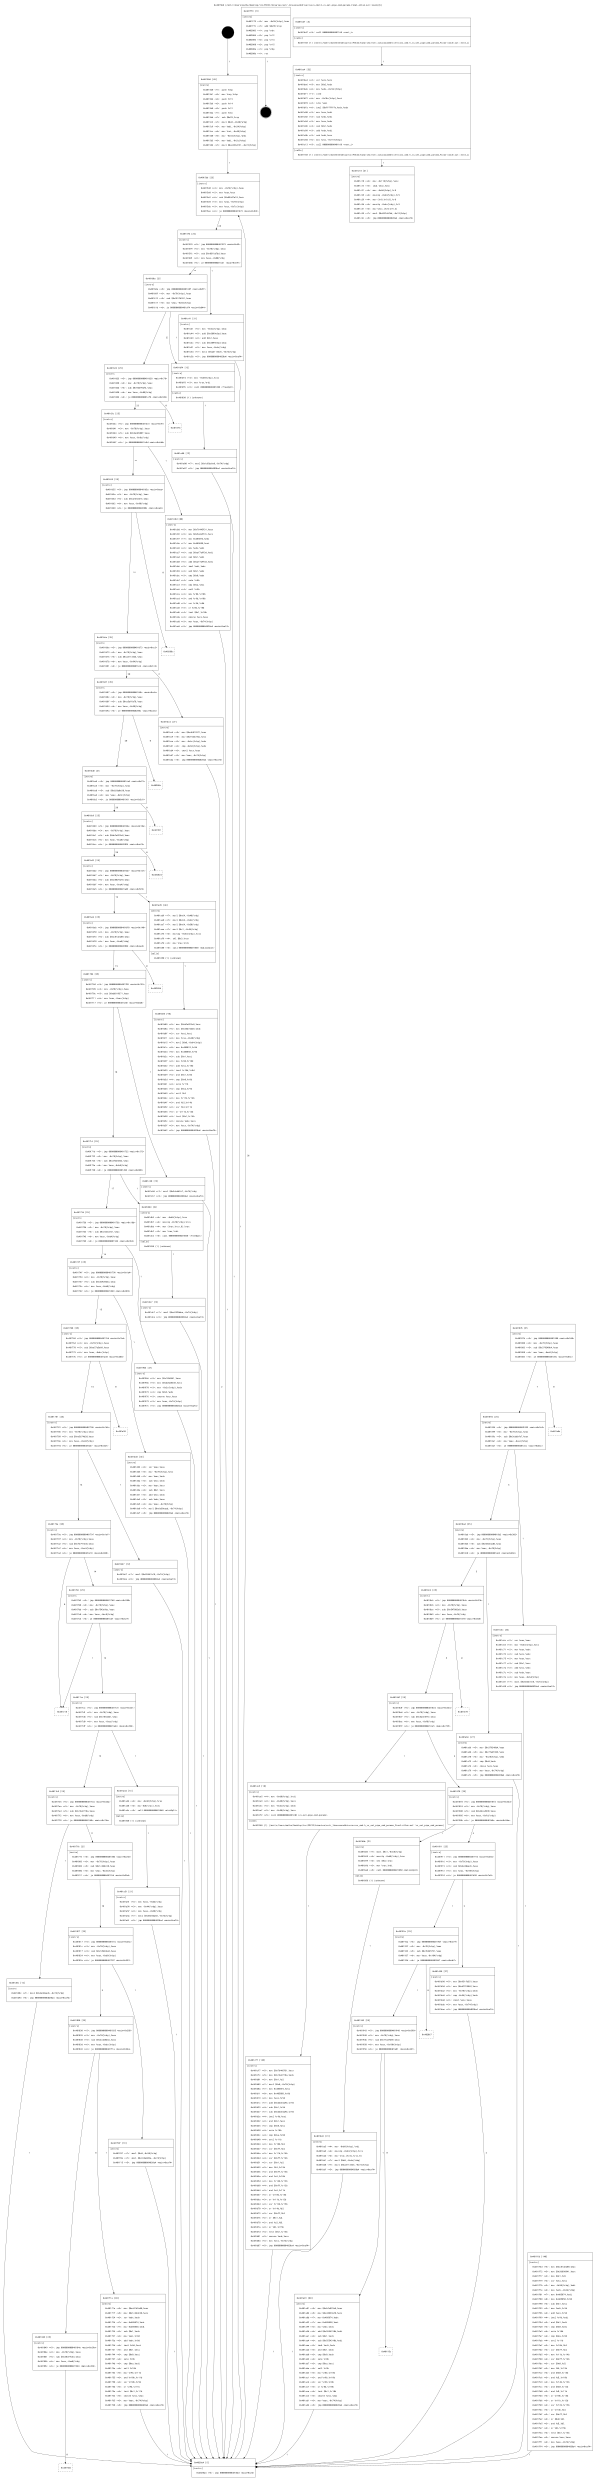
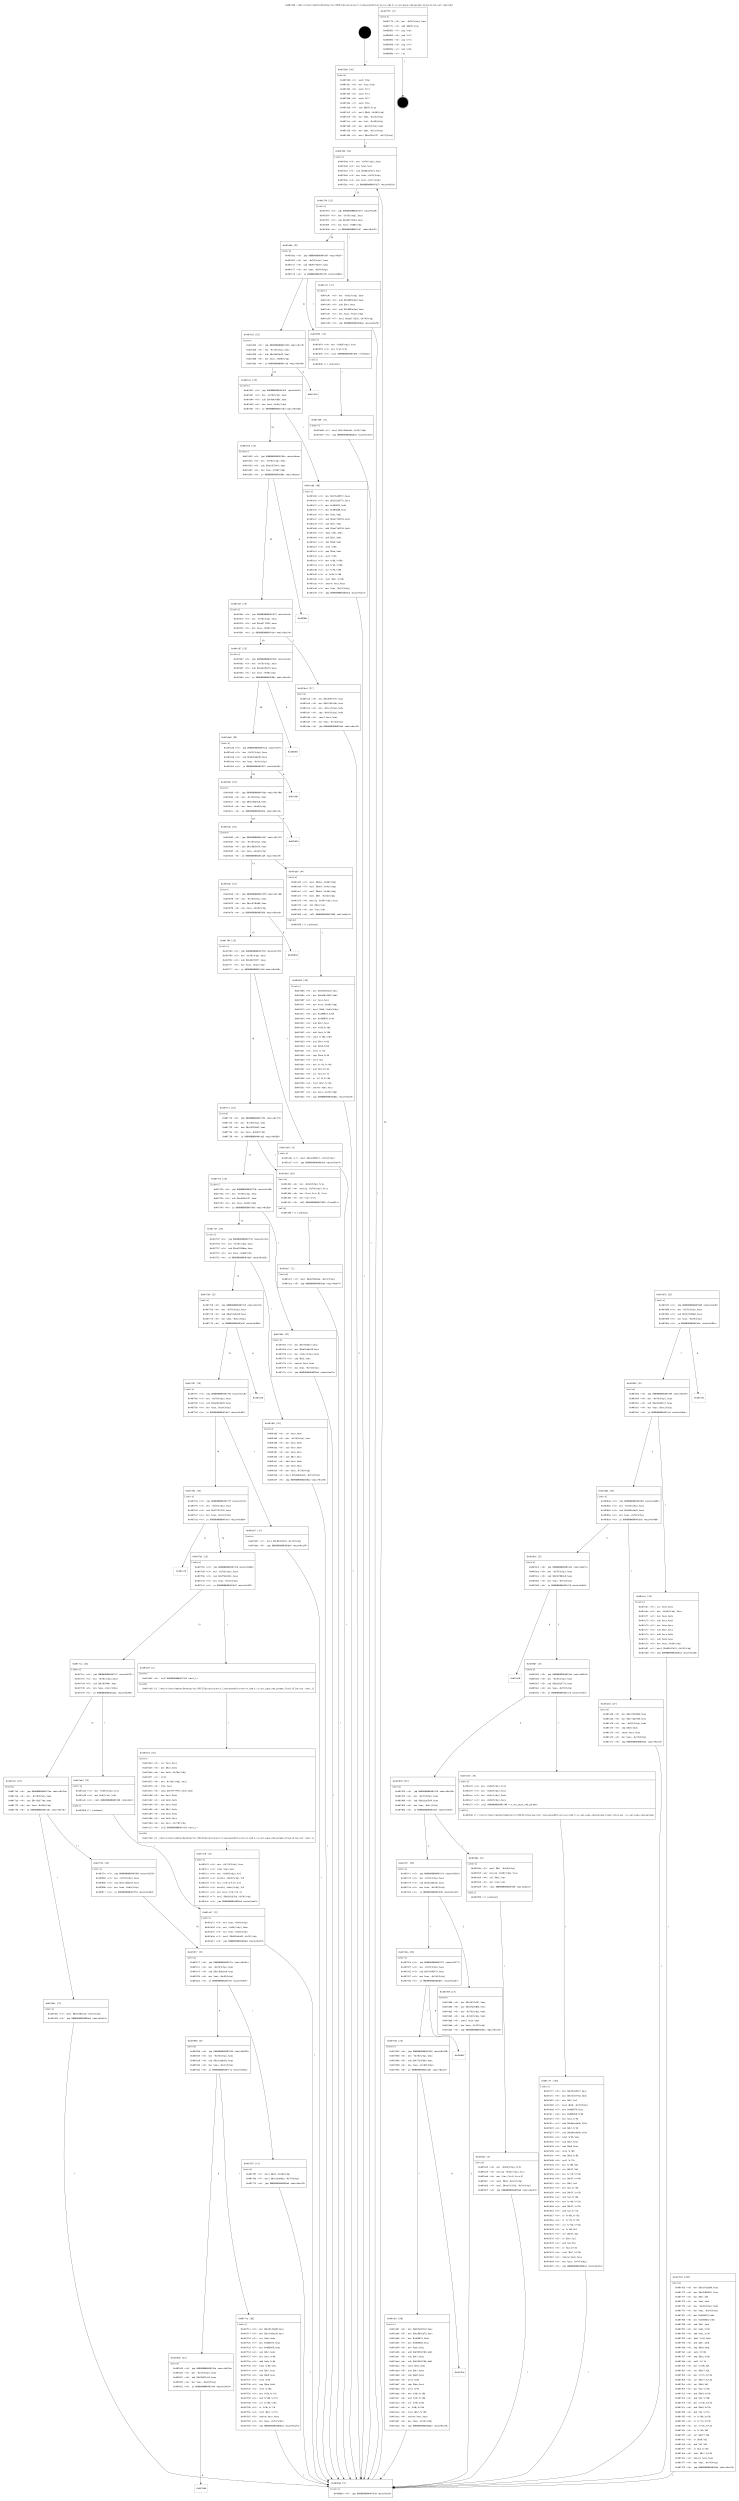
(78, 1665) -> (225, 1626)
